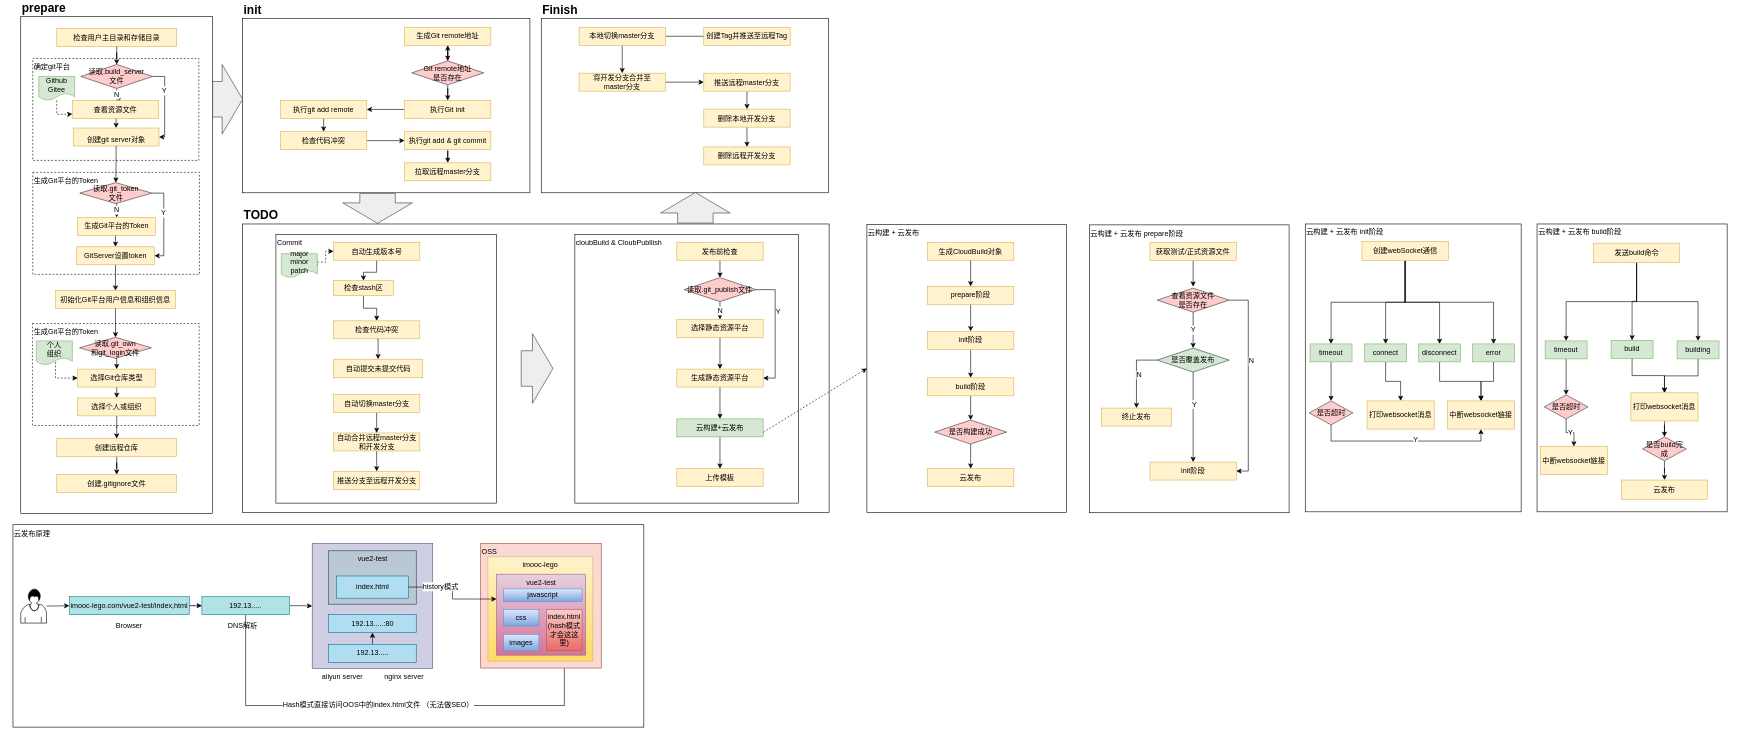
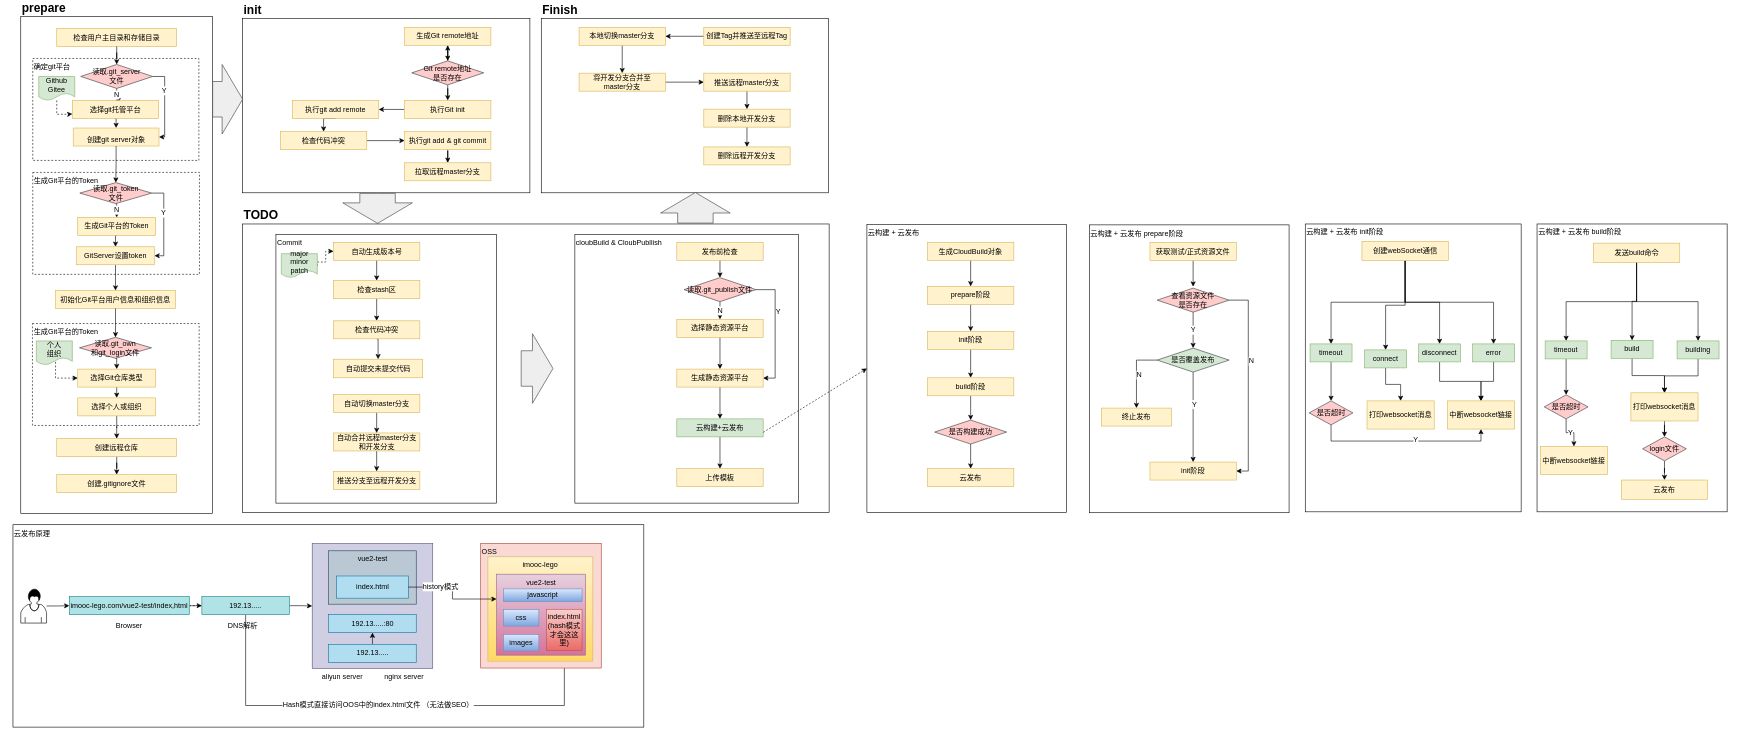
(668, 36) -> (670, 36)
(116, 77) -> (116, 77)
(115, 110) -> (115, 110)
(323, 110) -> (335, 110)
(363, 288) -> (376, 290)
(1386, 353) -> (1386, 359)
(1665, 449) -> (1665, 449)
